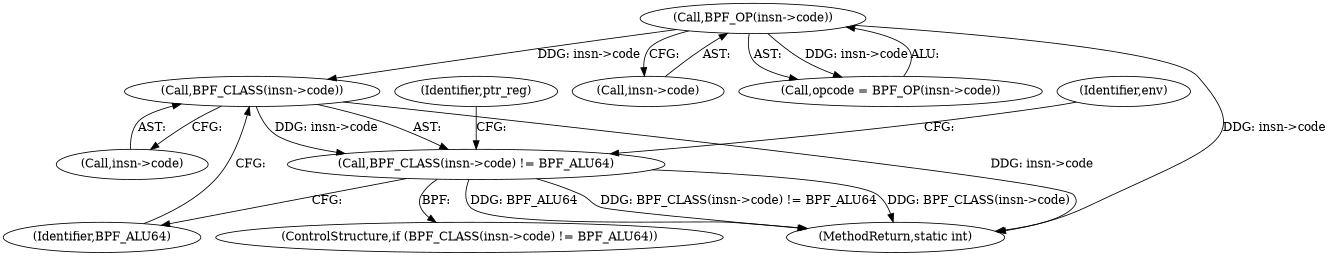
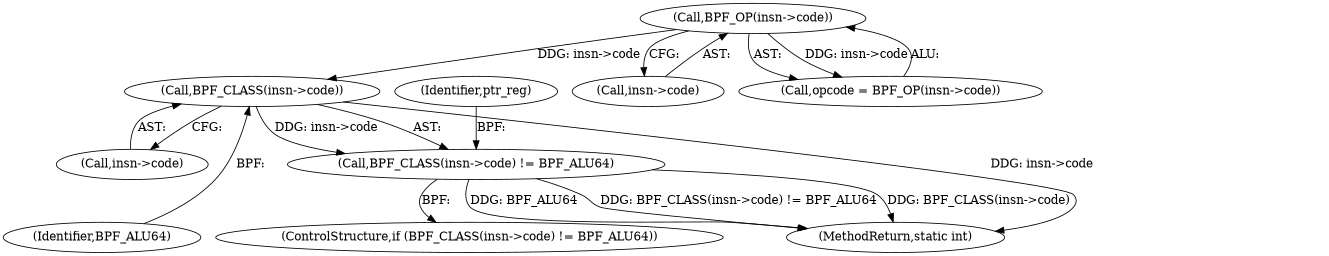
(1177, 66) -> none
(1124, 91) -> none
(493, 128) -> (493, 128)
(253, 164) -> (253, 164)
(288, 201) -> none
